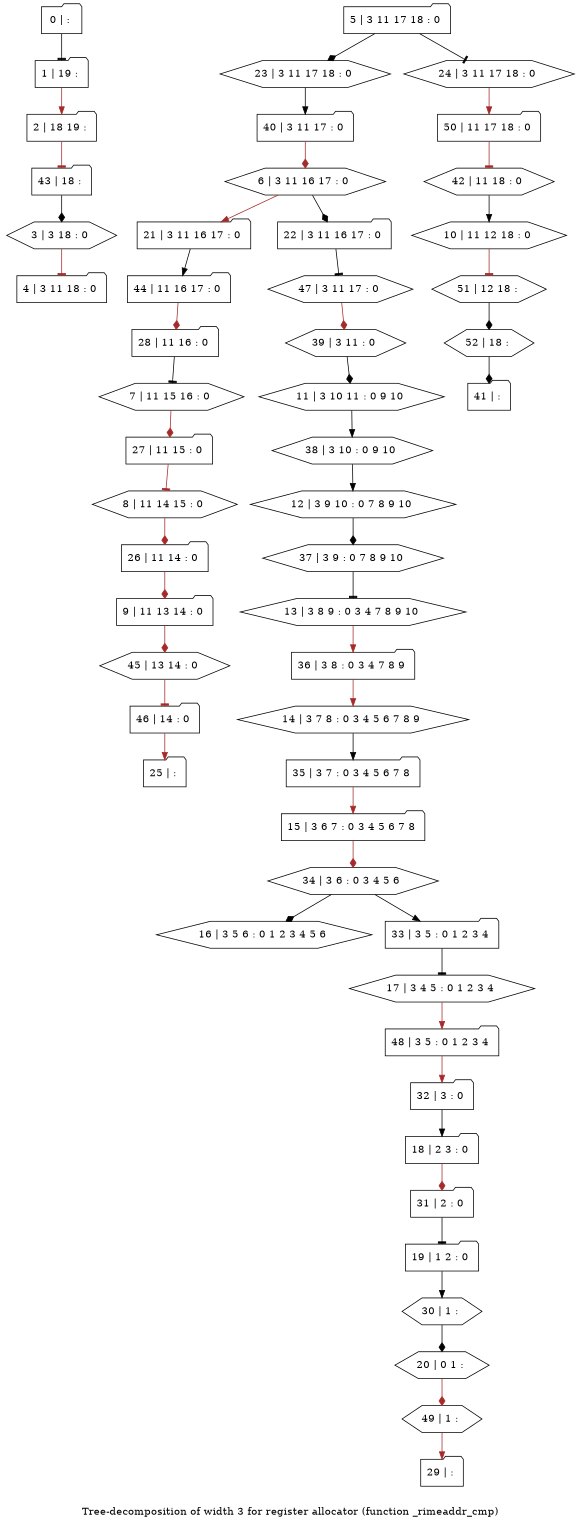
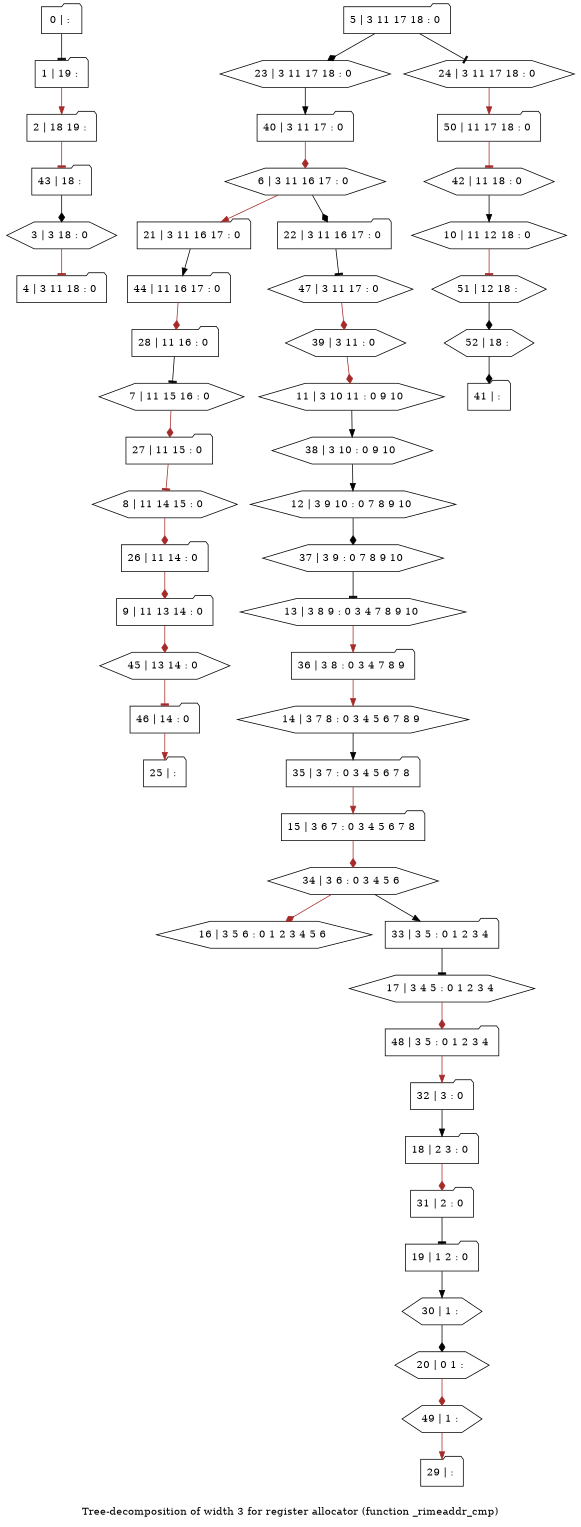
(348, 365) -> (348, 365)
(313, 906) -> (313, 906)
(442, 1012) -> (442, 1012)
